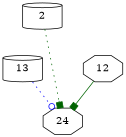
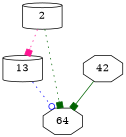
none -> (34, 39)
(103, 69) -> (103, 69)
(63, 121) -> (63, 121)
